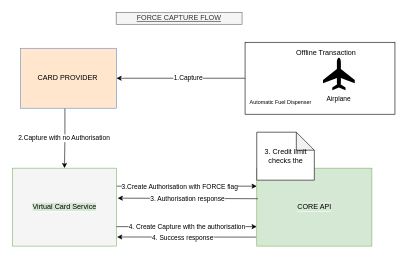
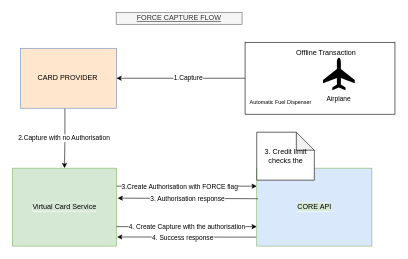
(64, 207) -> (64, 207)
(314, 207) -> (314, 207)
